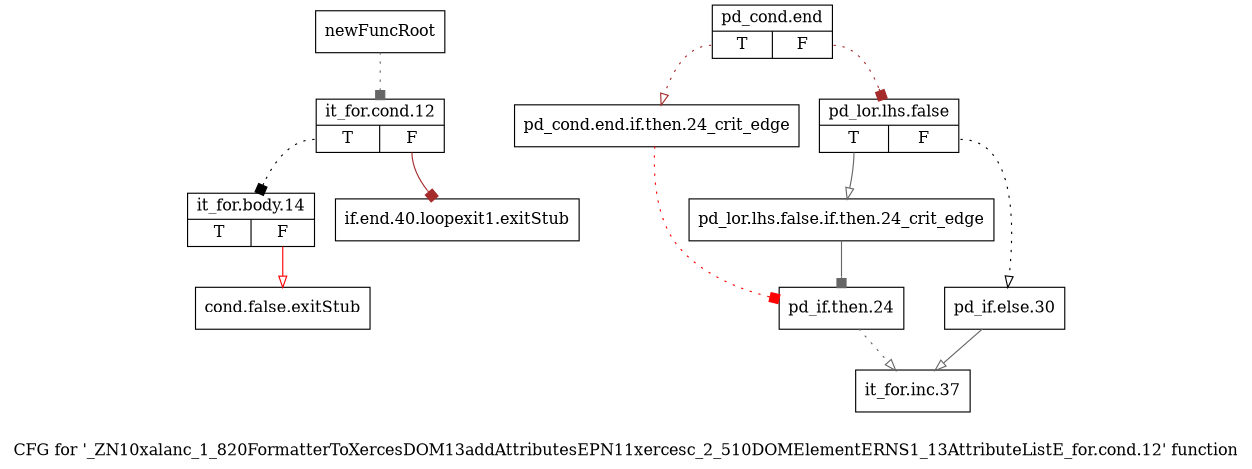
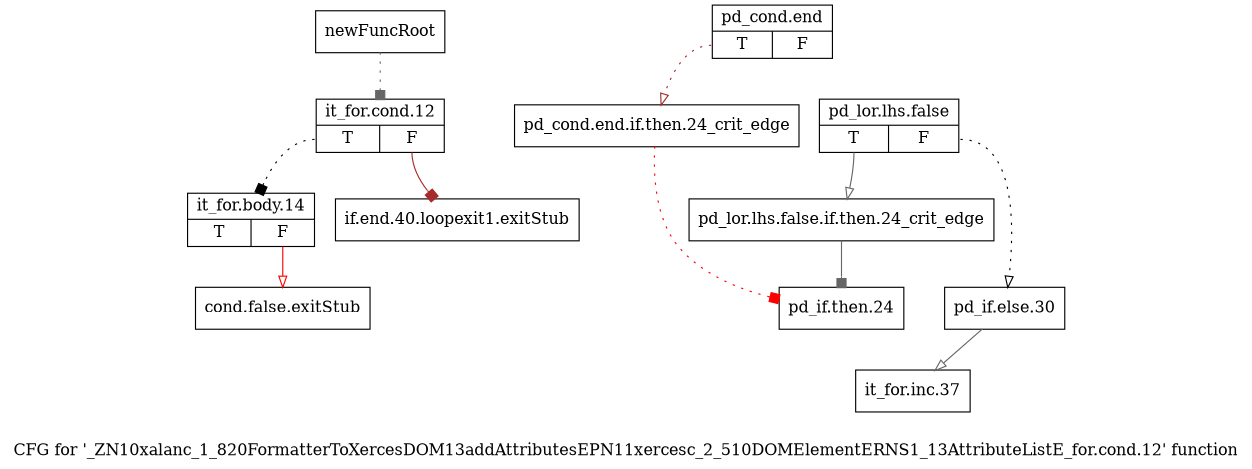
(862, 60) -> none
(873, 345) -> none
